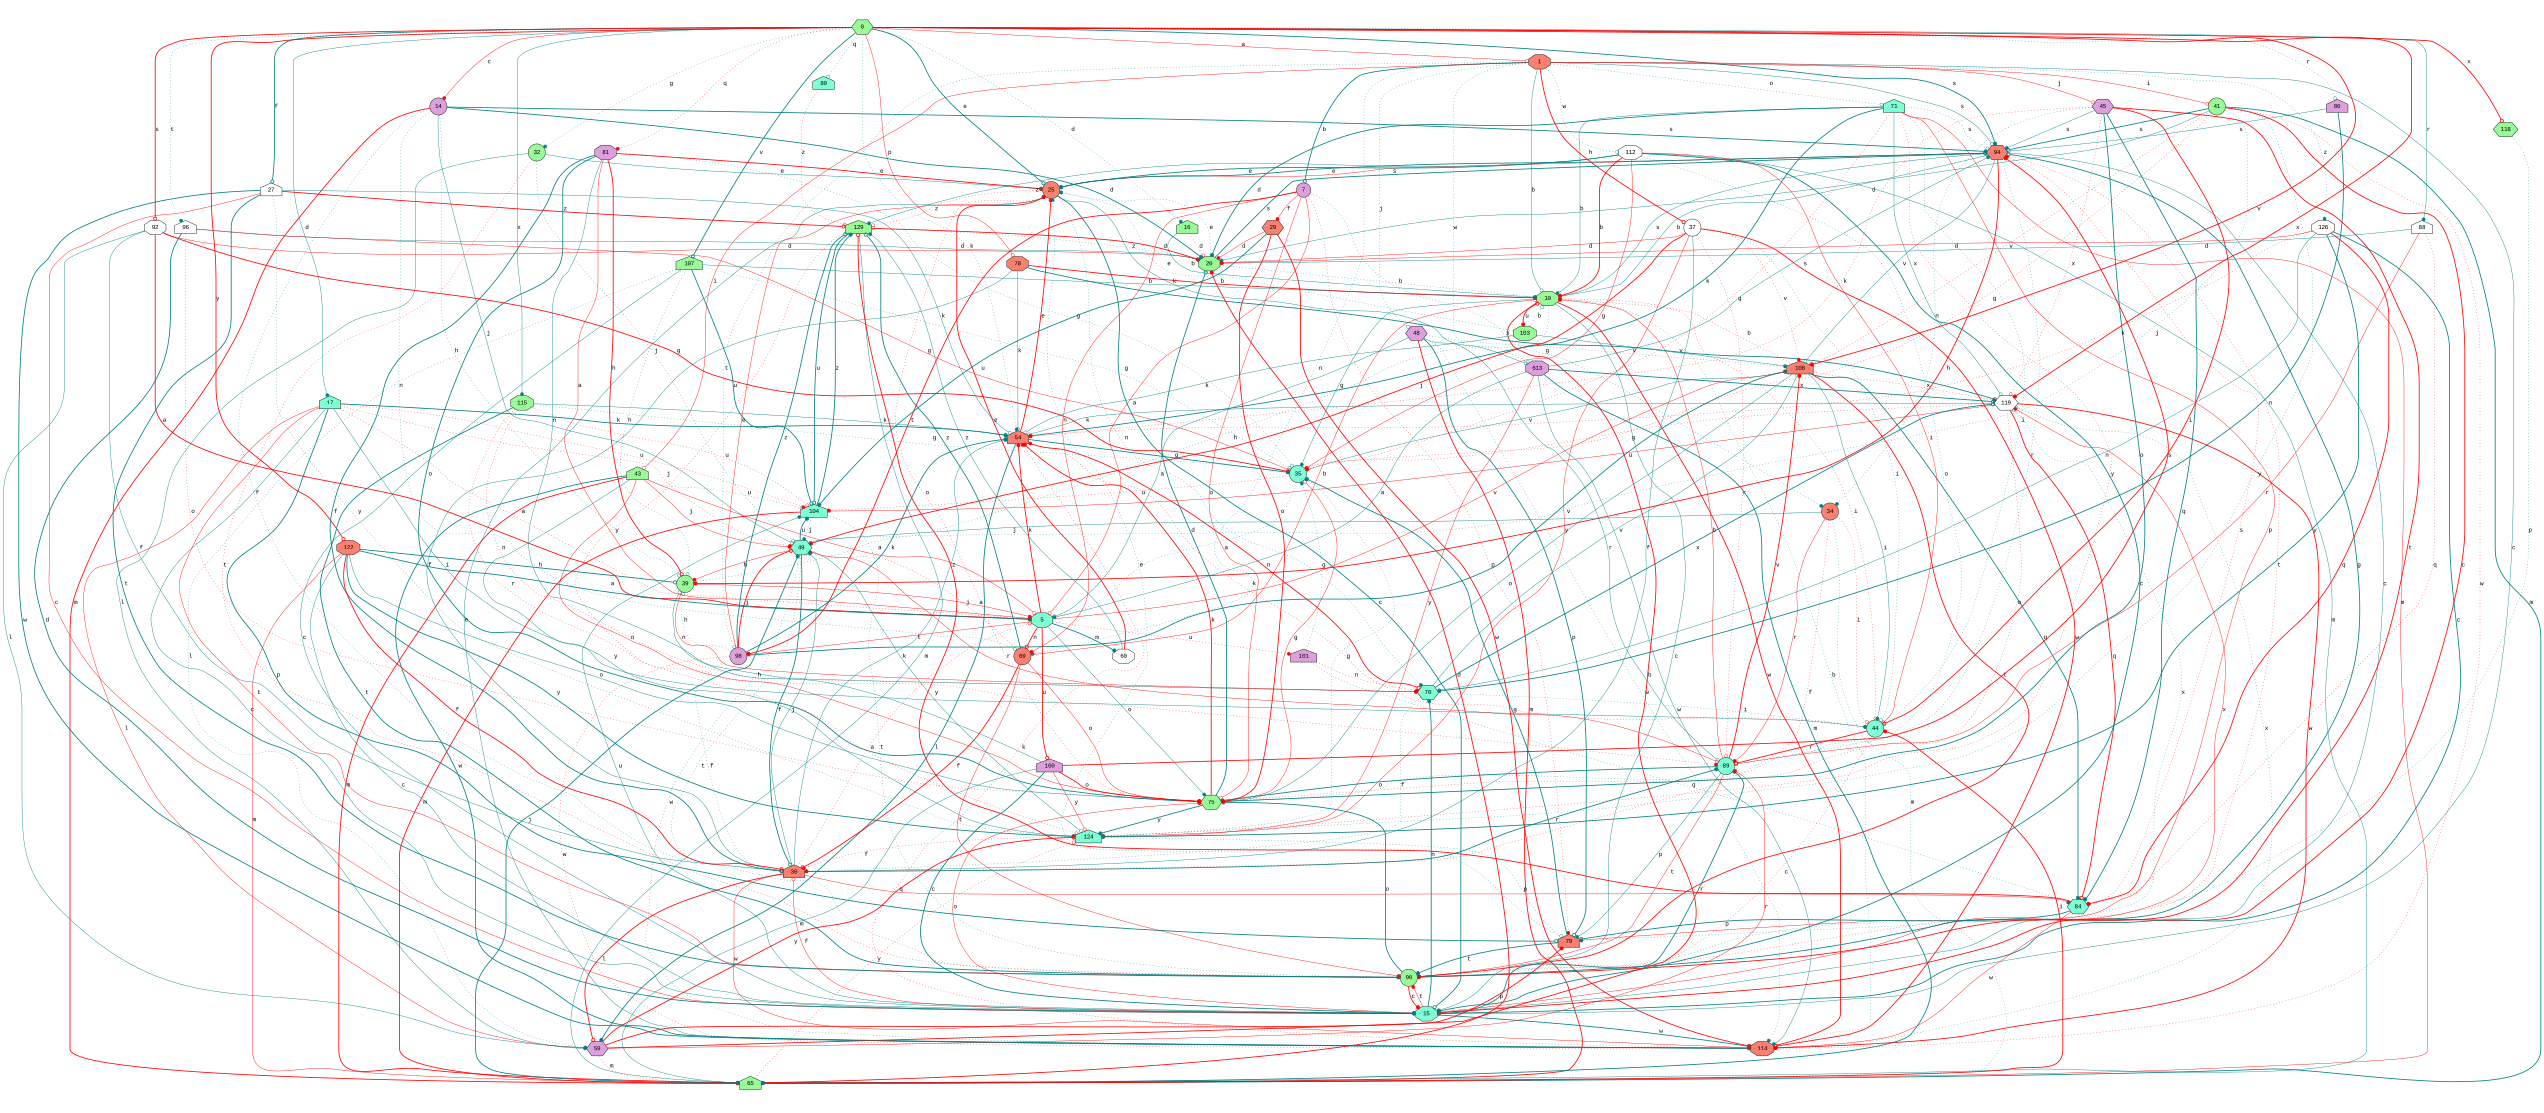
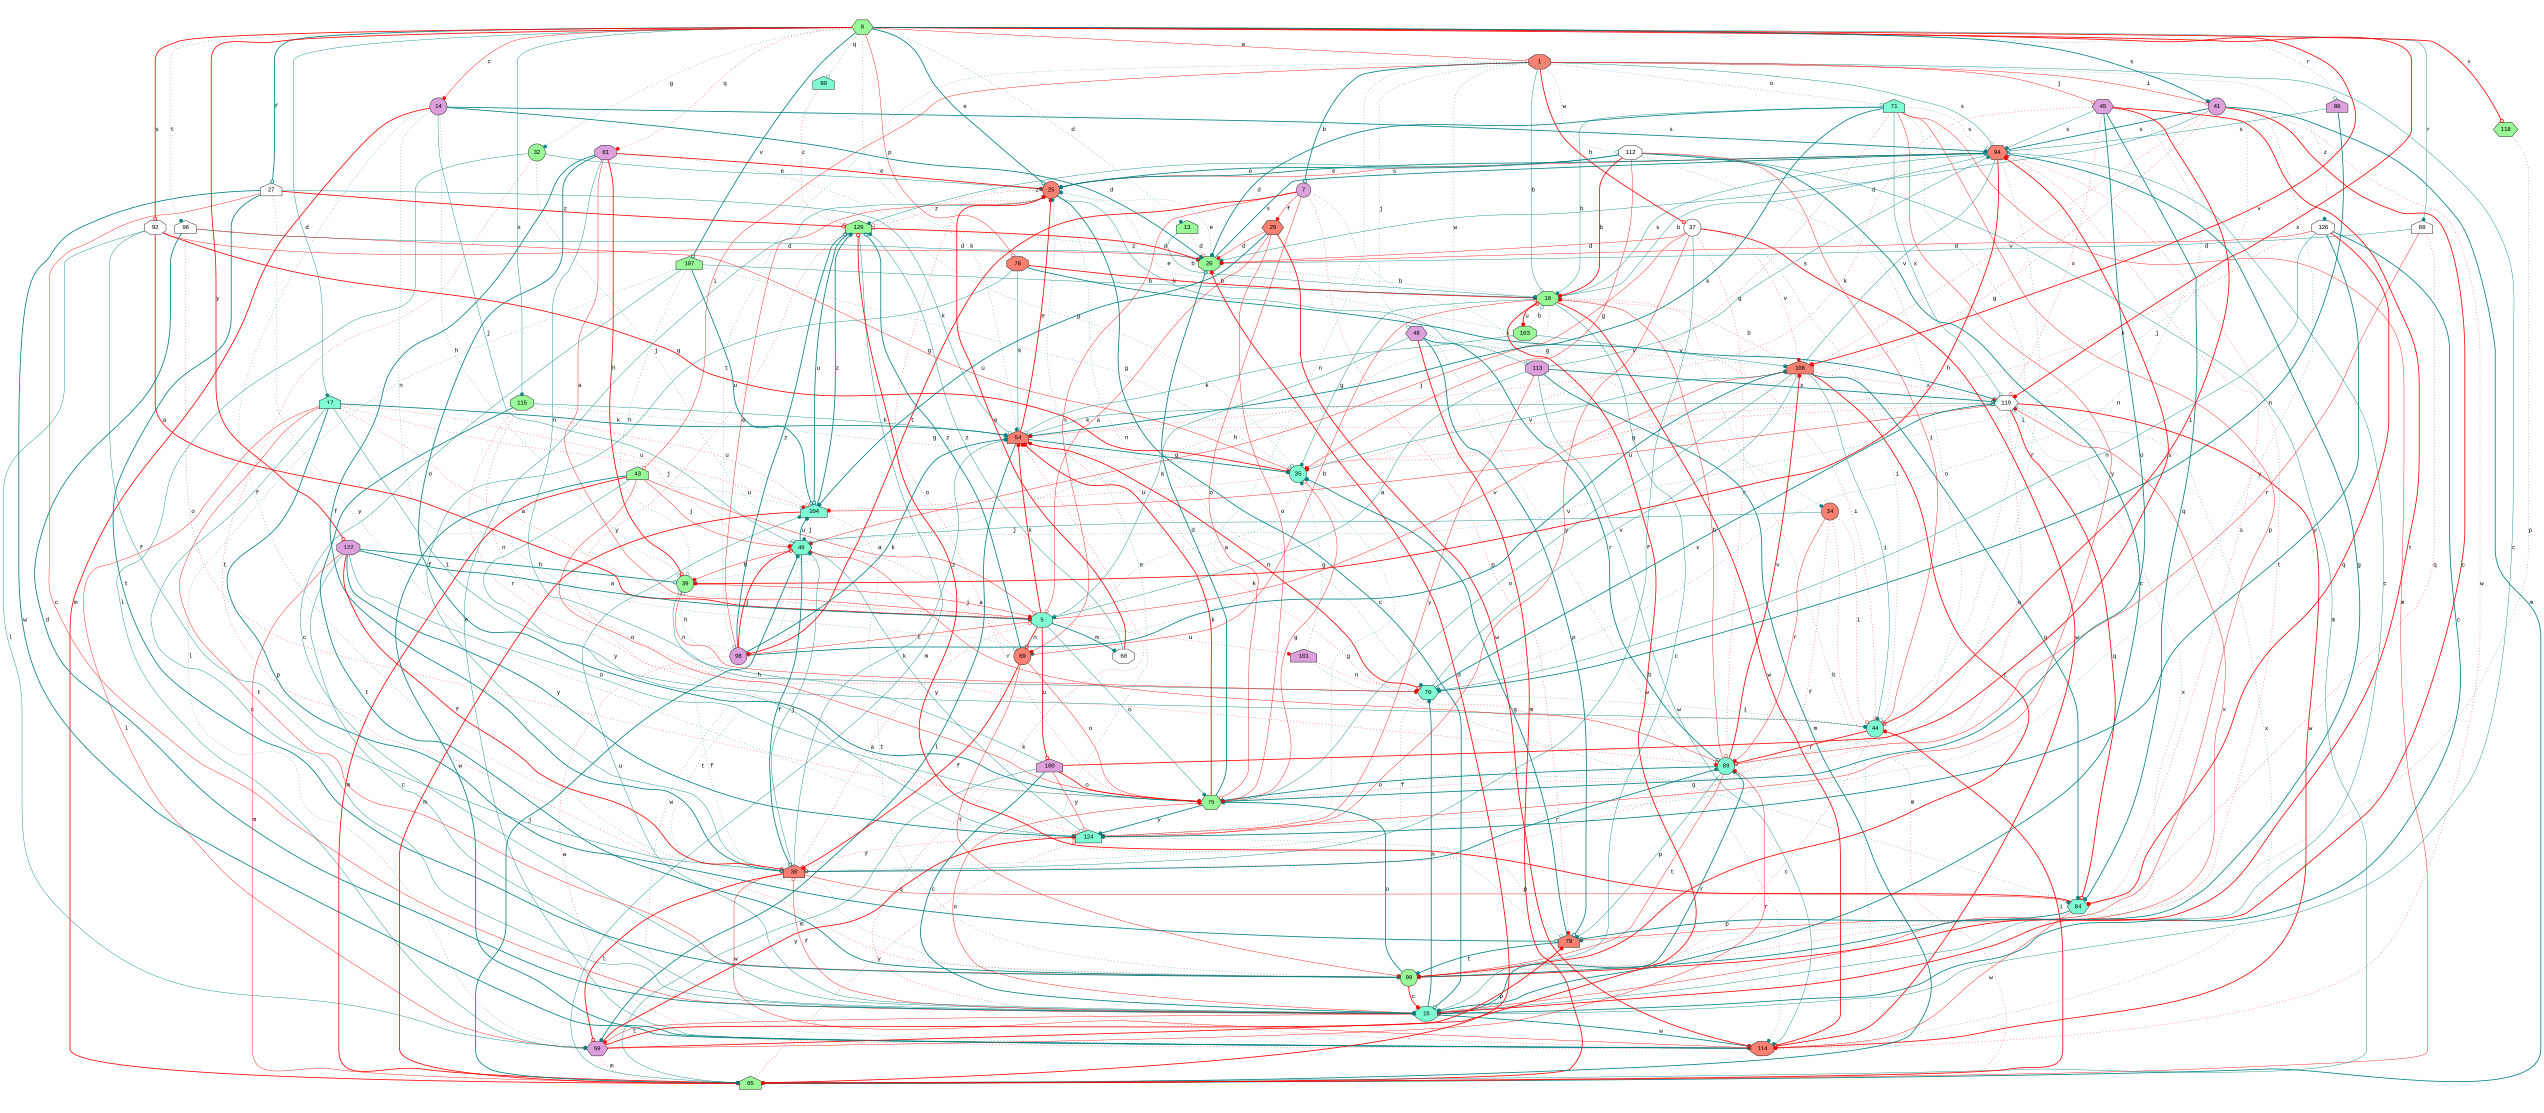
(1449, 44) -> (1545, 30)
(2217, 106) -> (2217, 106)
(1187, 228) -> (1187, 228)
(1934, 272) -> (1963, 464)
(1537, 368) -> (1537, 368)
(1145, 379) -> (1120, 393)
(1315, 422) -> (1315, 422)
(1277, 508) -> (1277, 508)
(1601, 525) -> (1601, 525)
(348, 548) -> (348, 548)
(1956, 748) -> (1956, 748)
(1484, 850) -> (1484, 850)
(1418, 998) -> (1009, 1017)
(1998, 1051) -> (1998, 1051)
